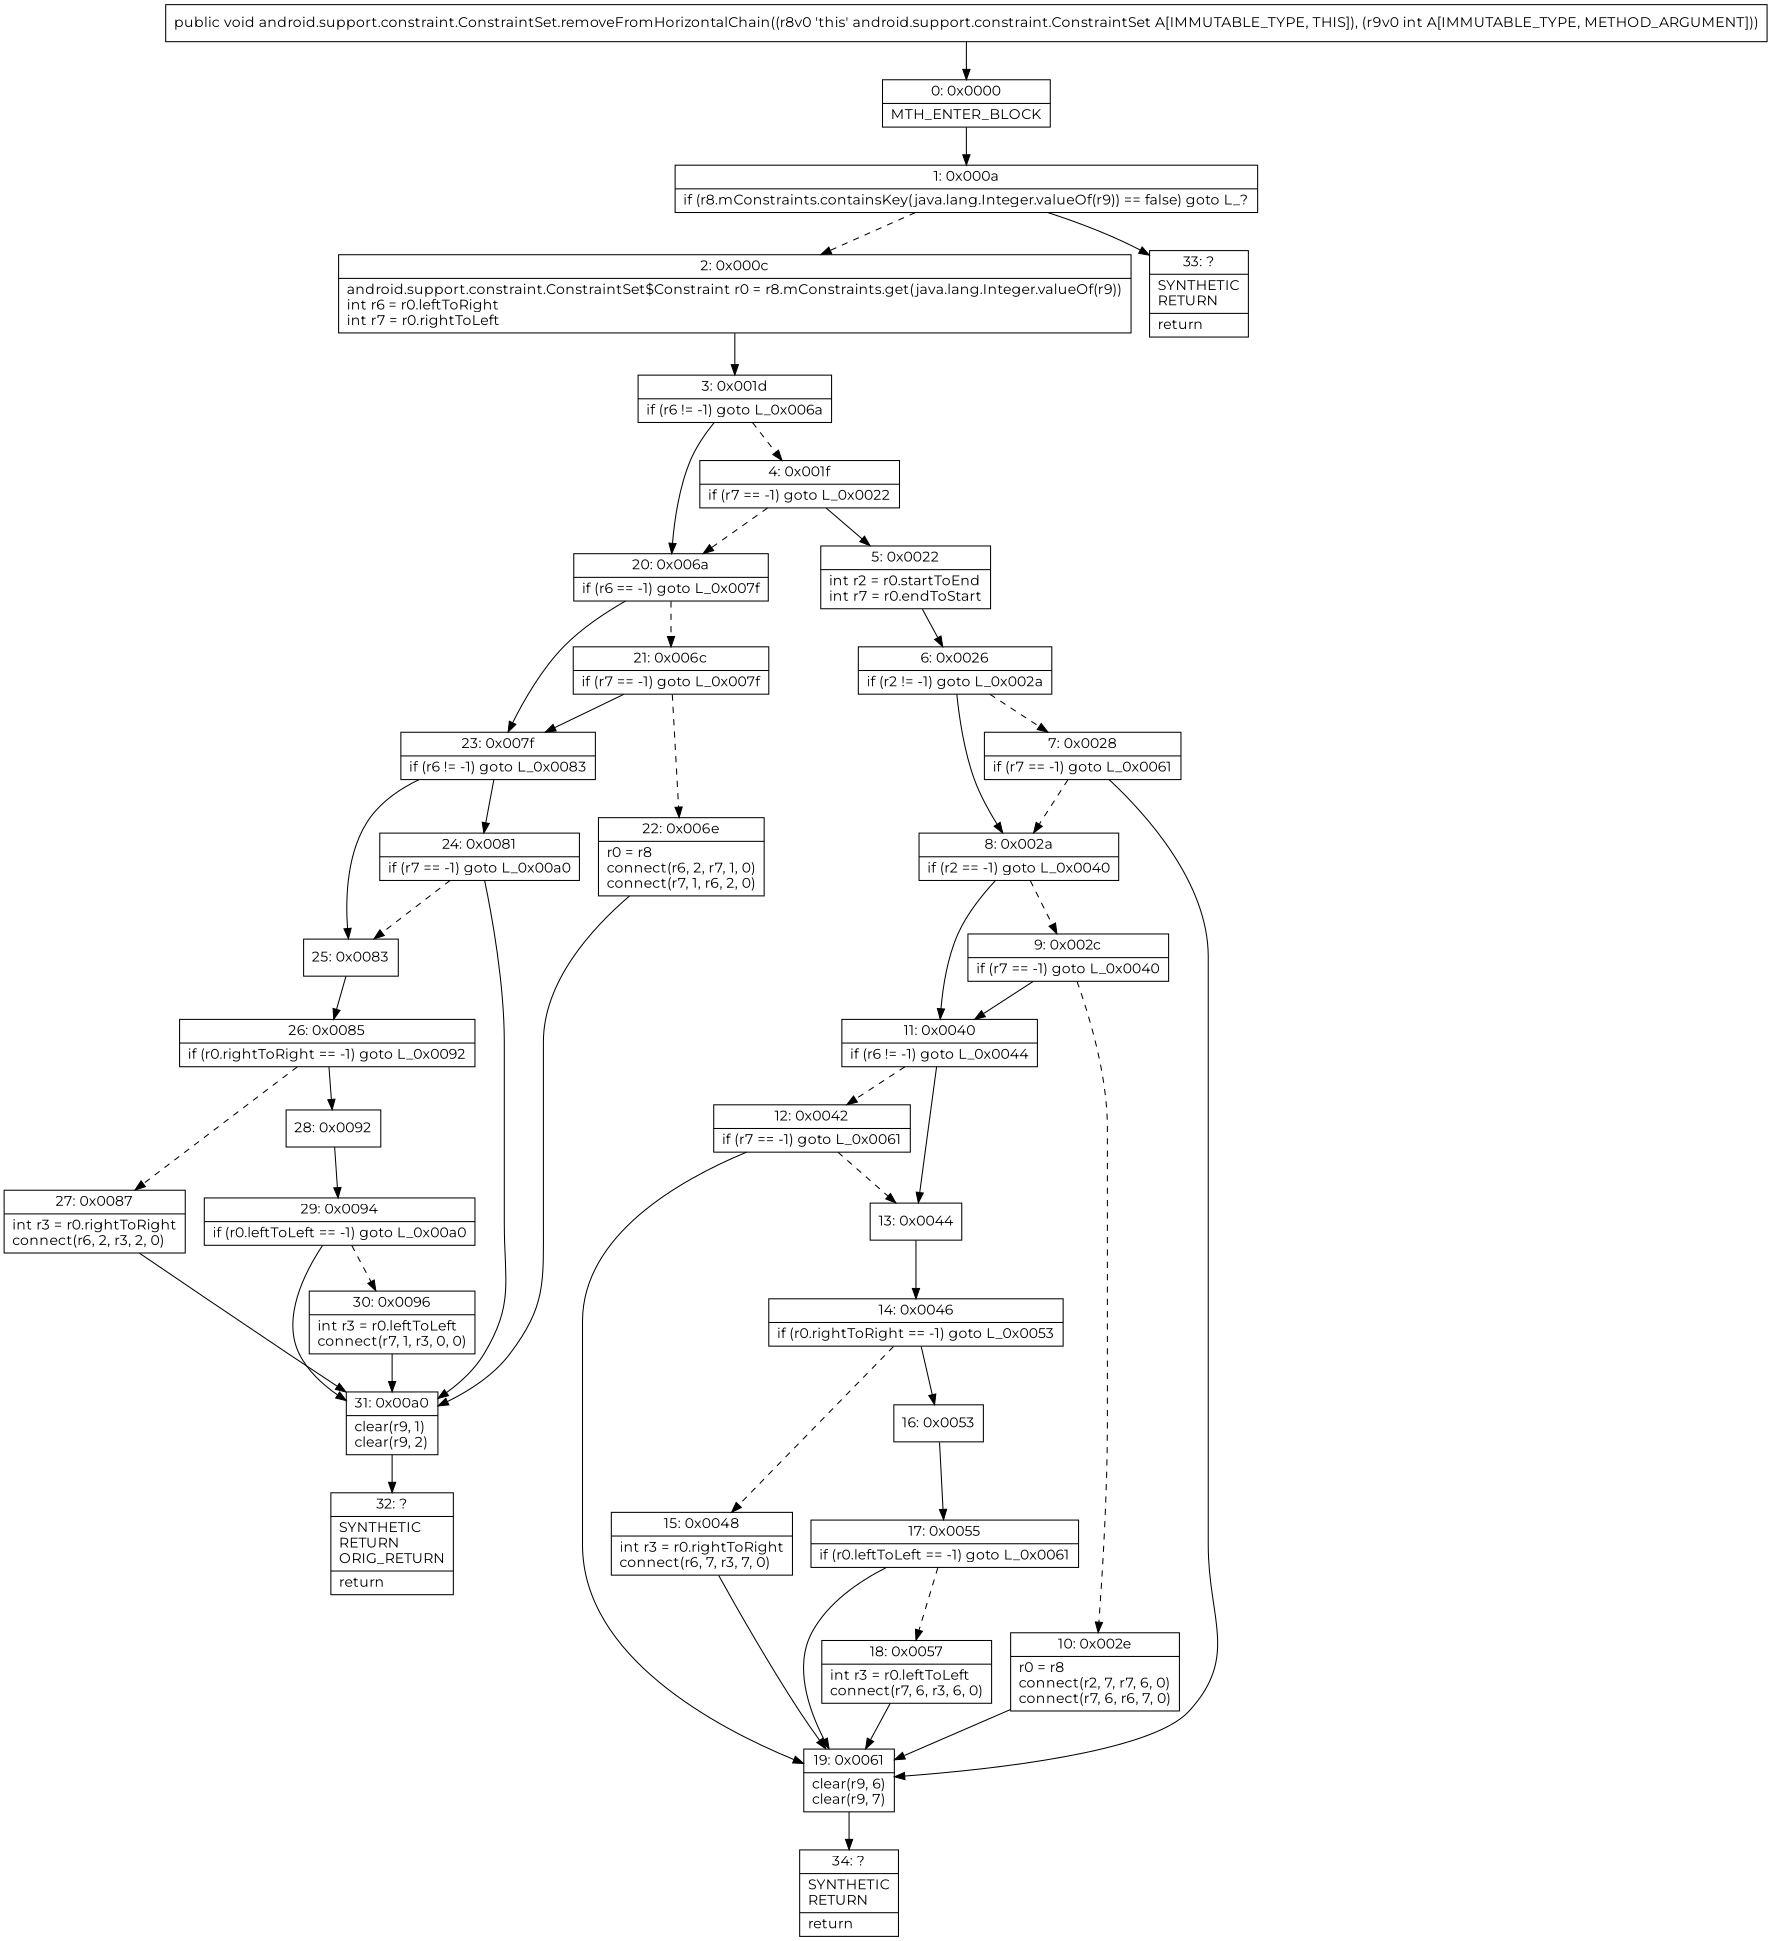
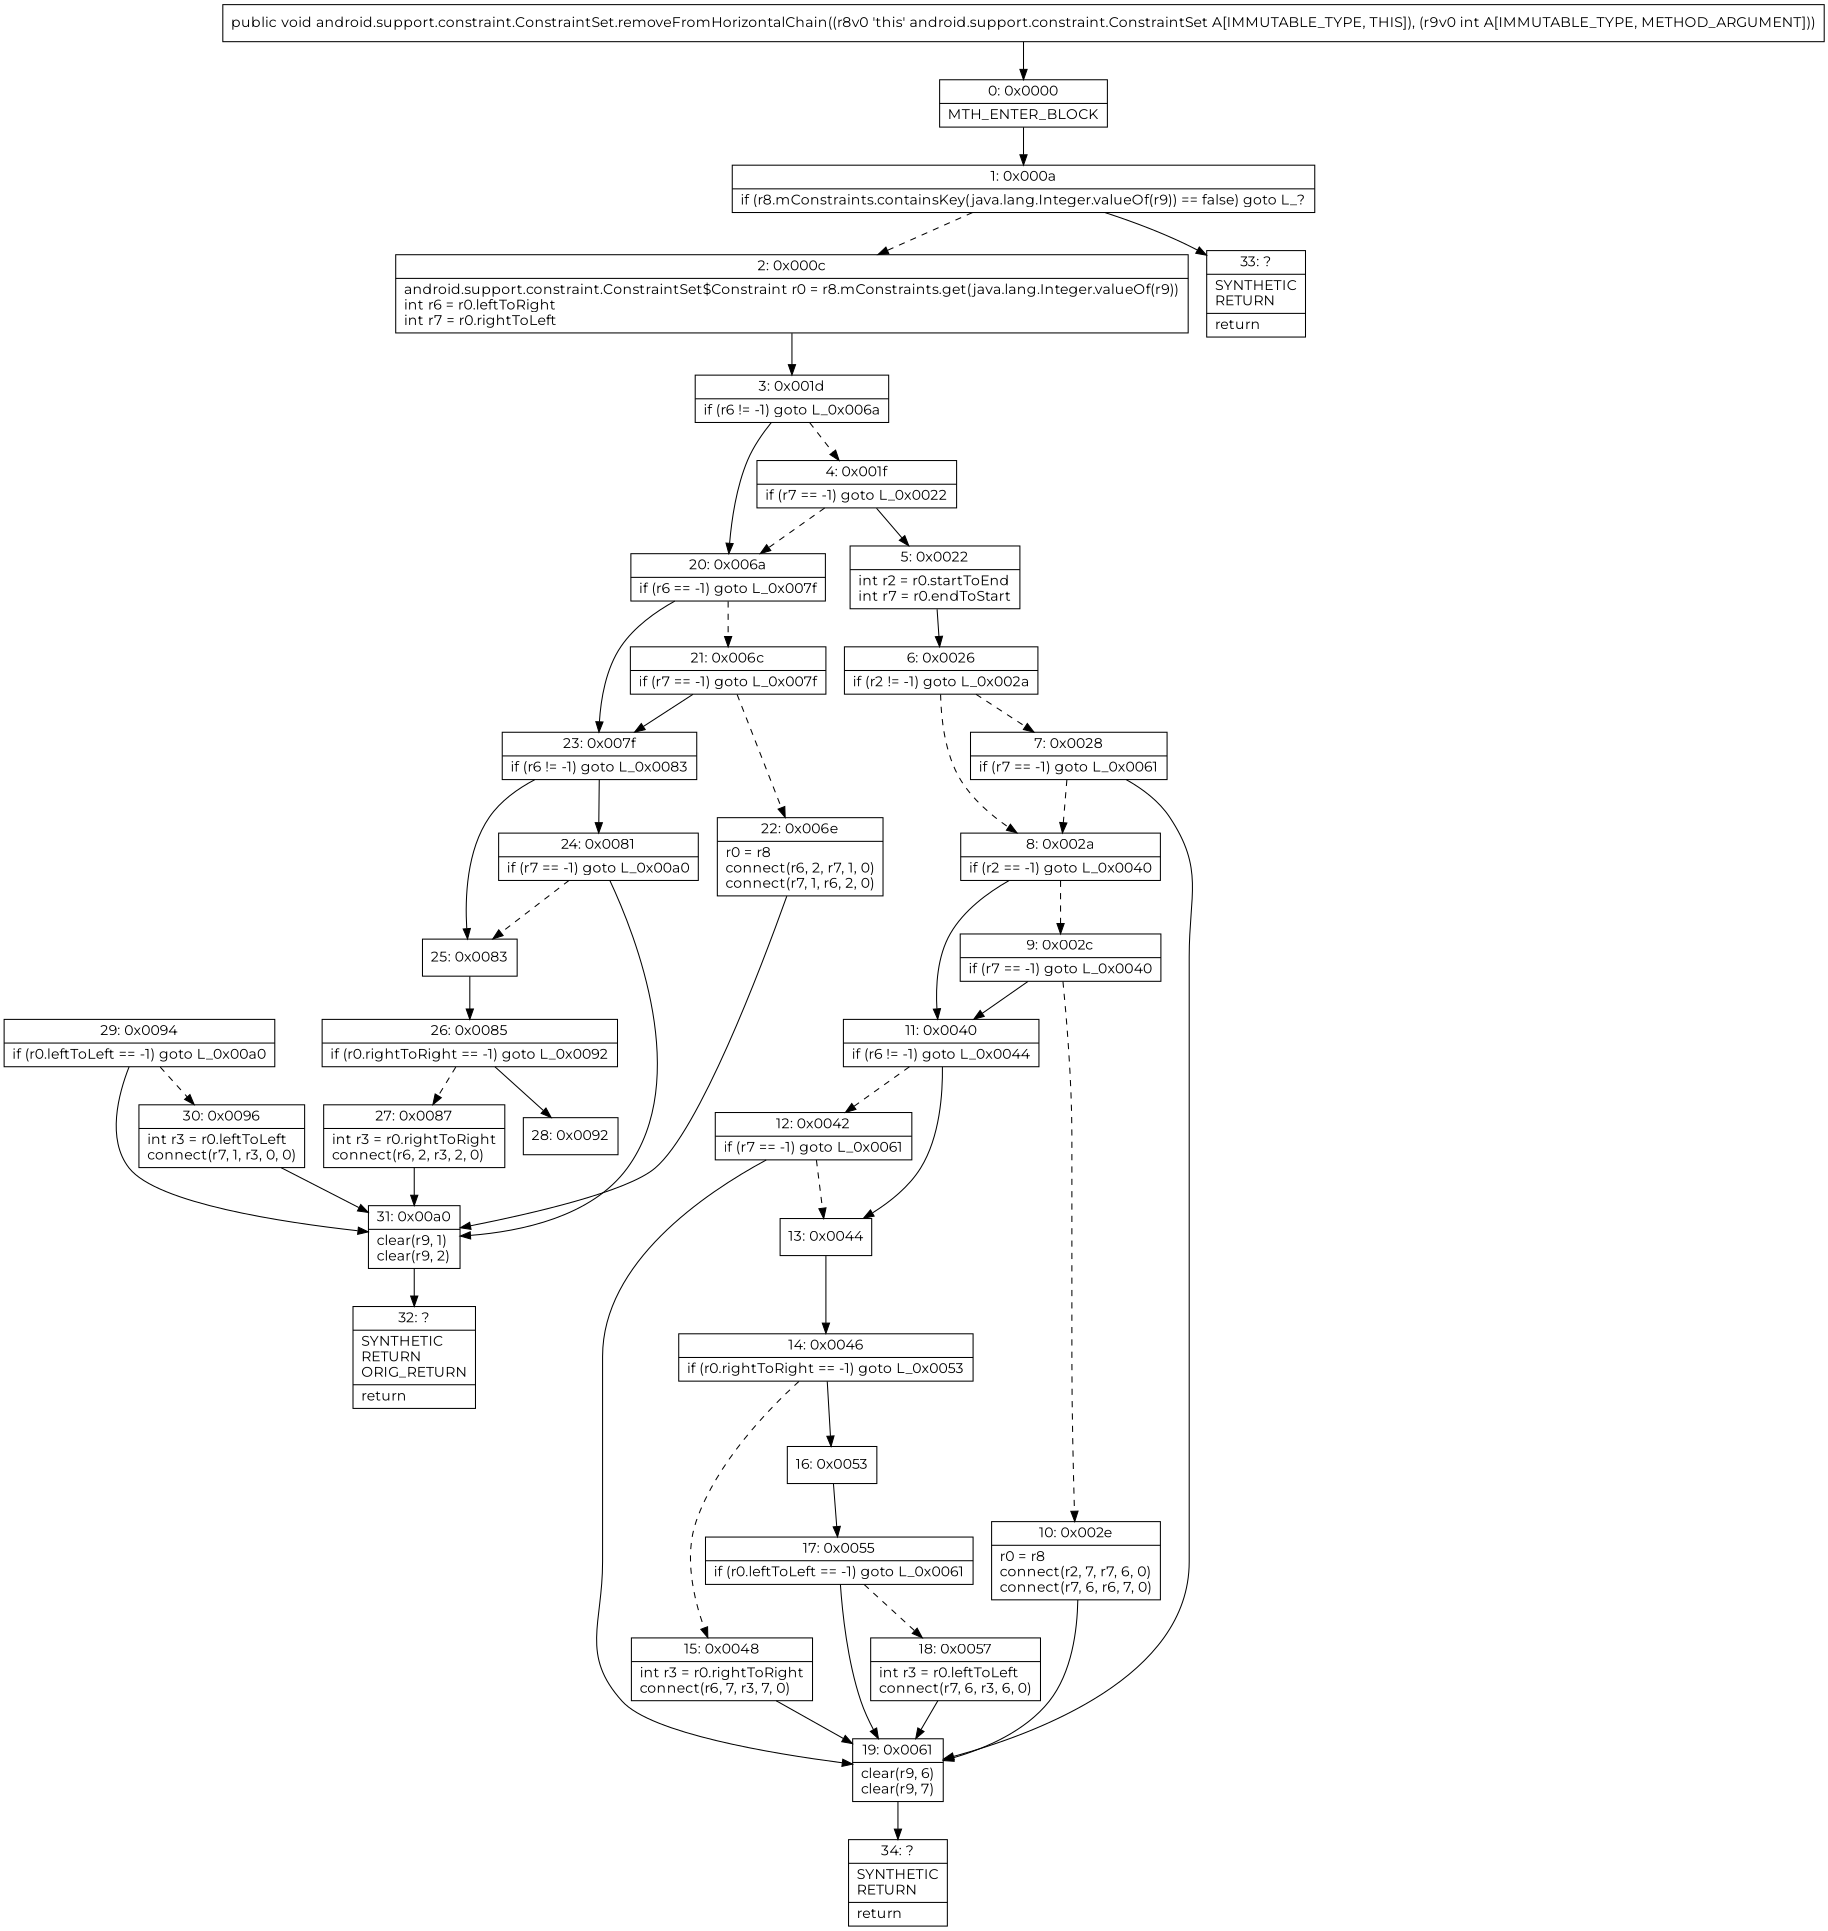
(969, 762) -> (956, 771)
(336, 1167) -> none
